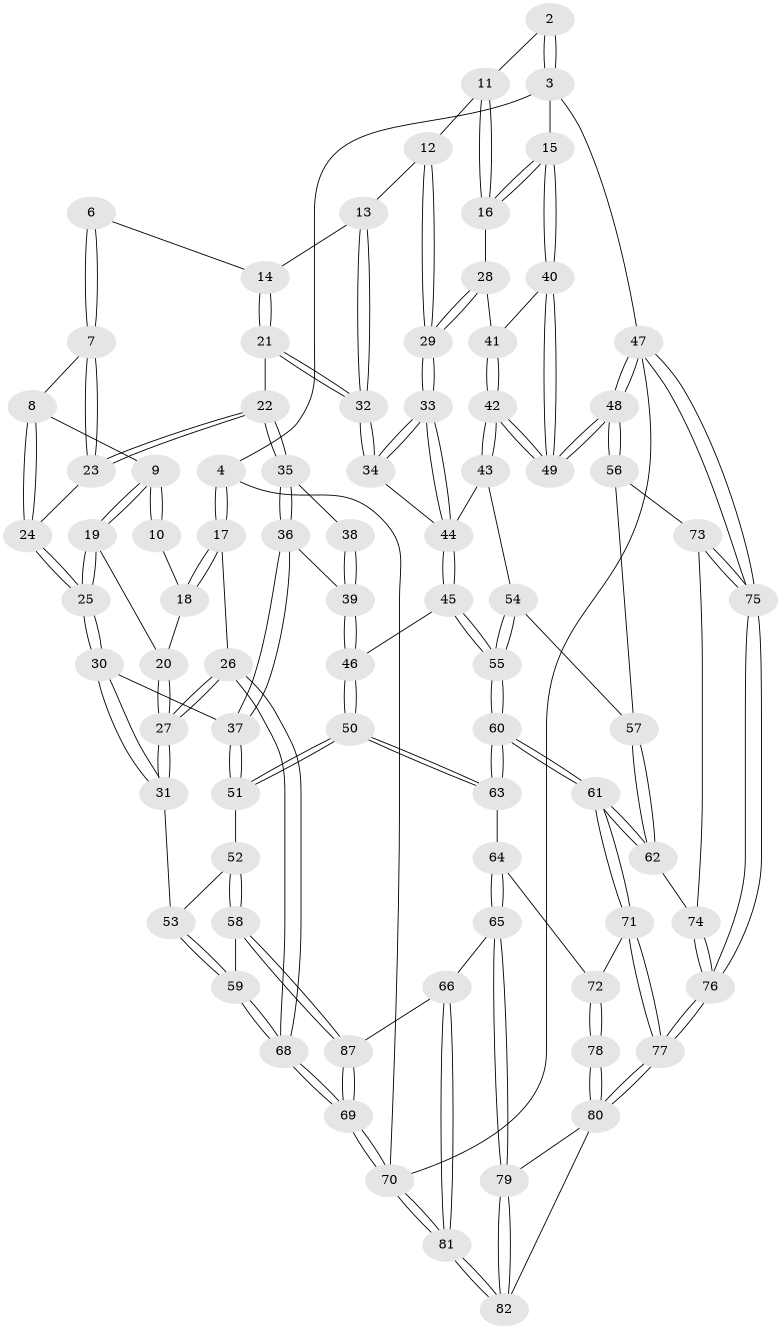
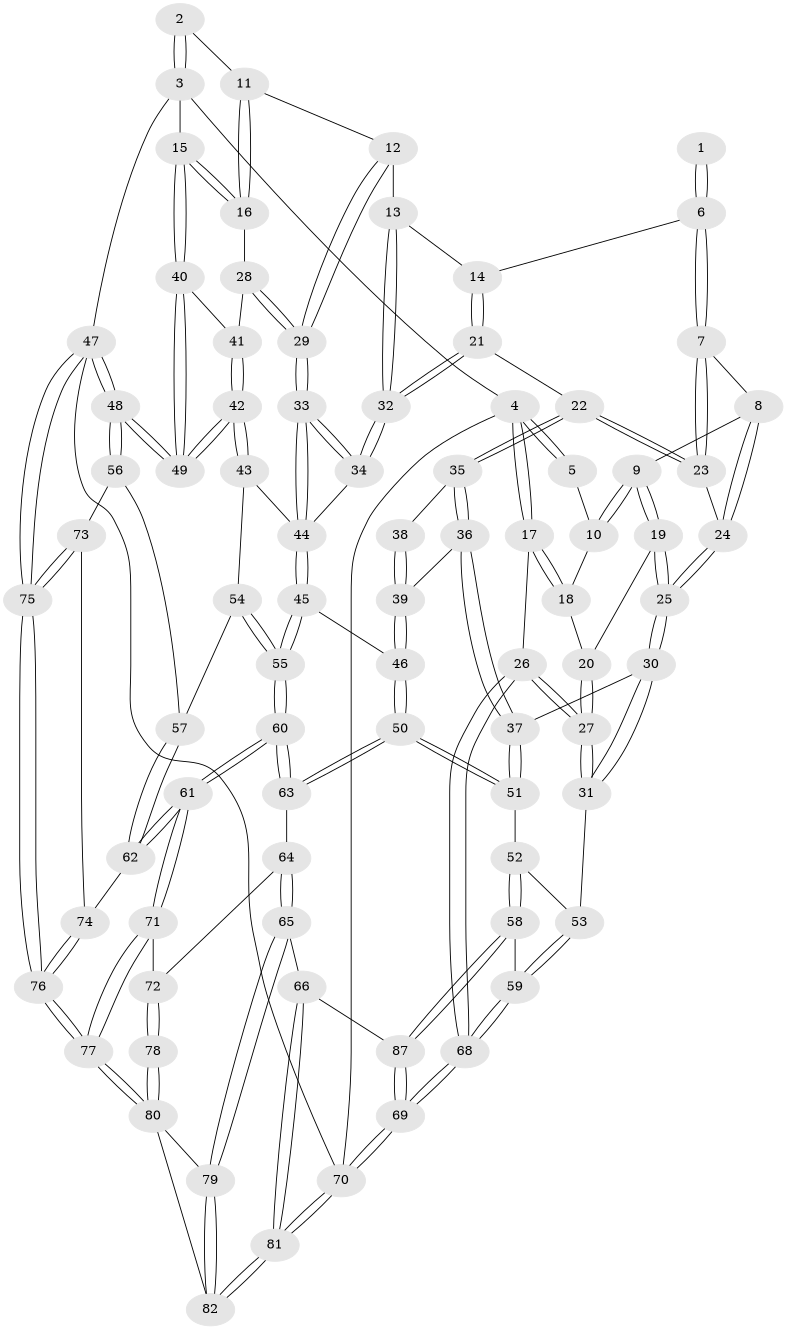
none -> (701, 149)
none -> (572, 471)
